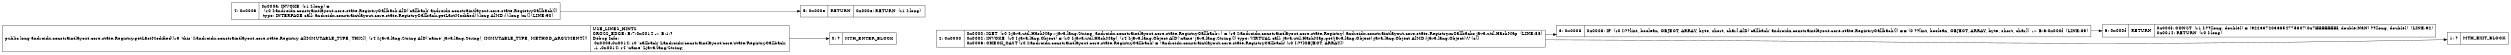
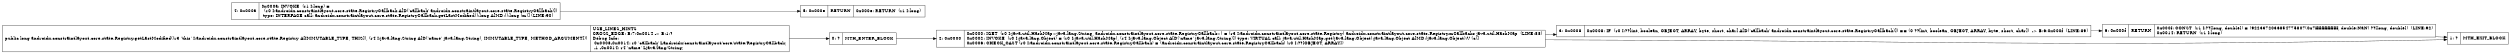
(2190, 33) -> (2190, 33)
none -> (2440, 37)
none -> (915, 39)
